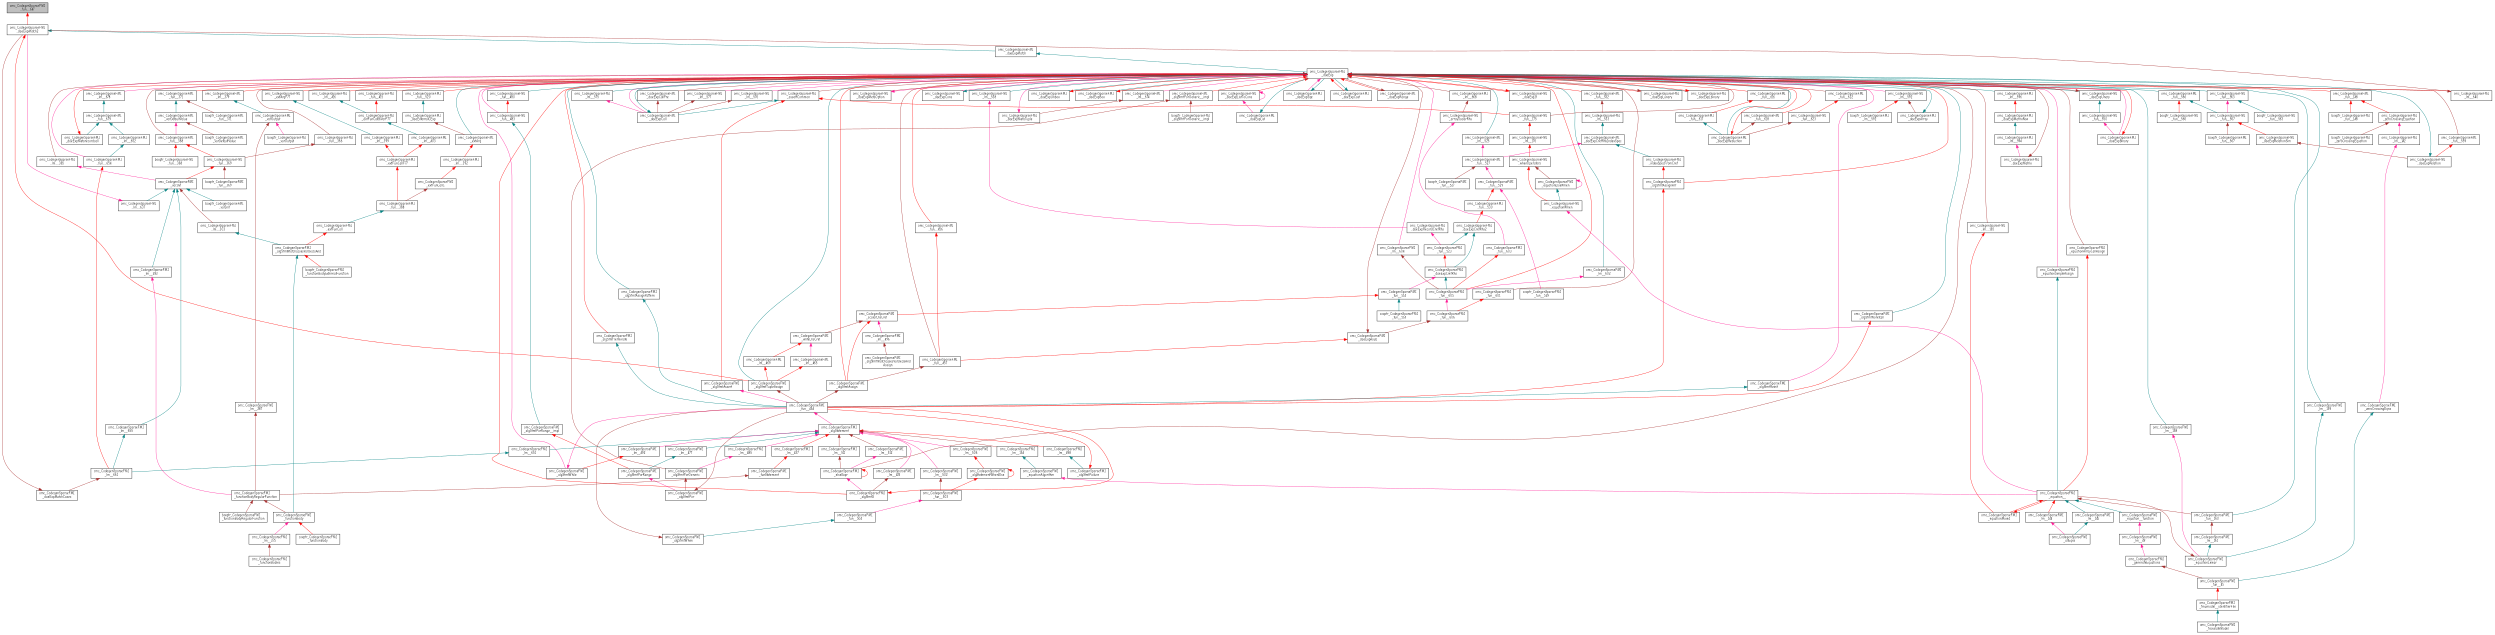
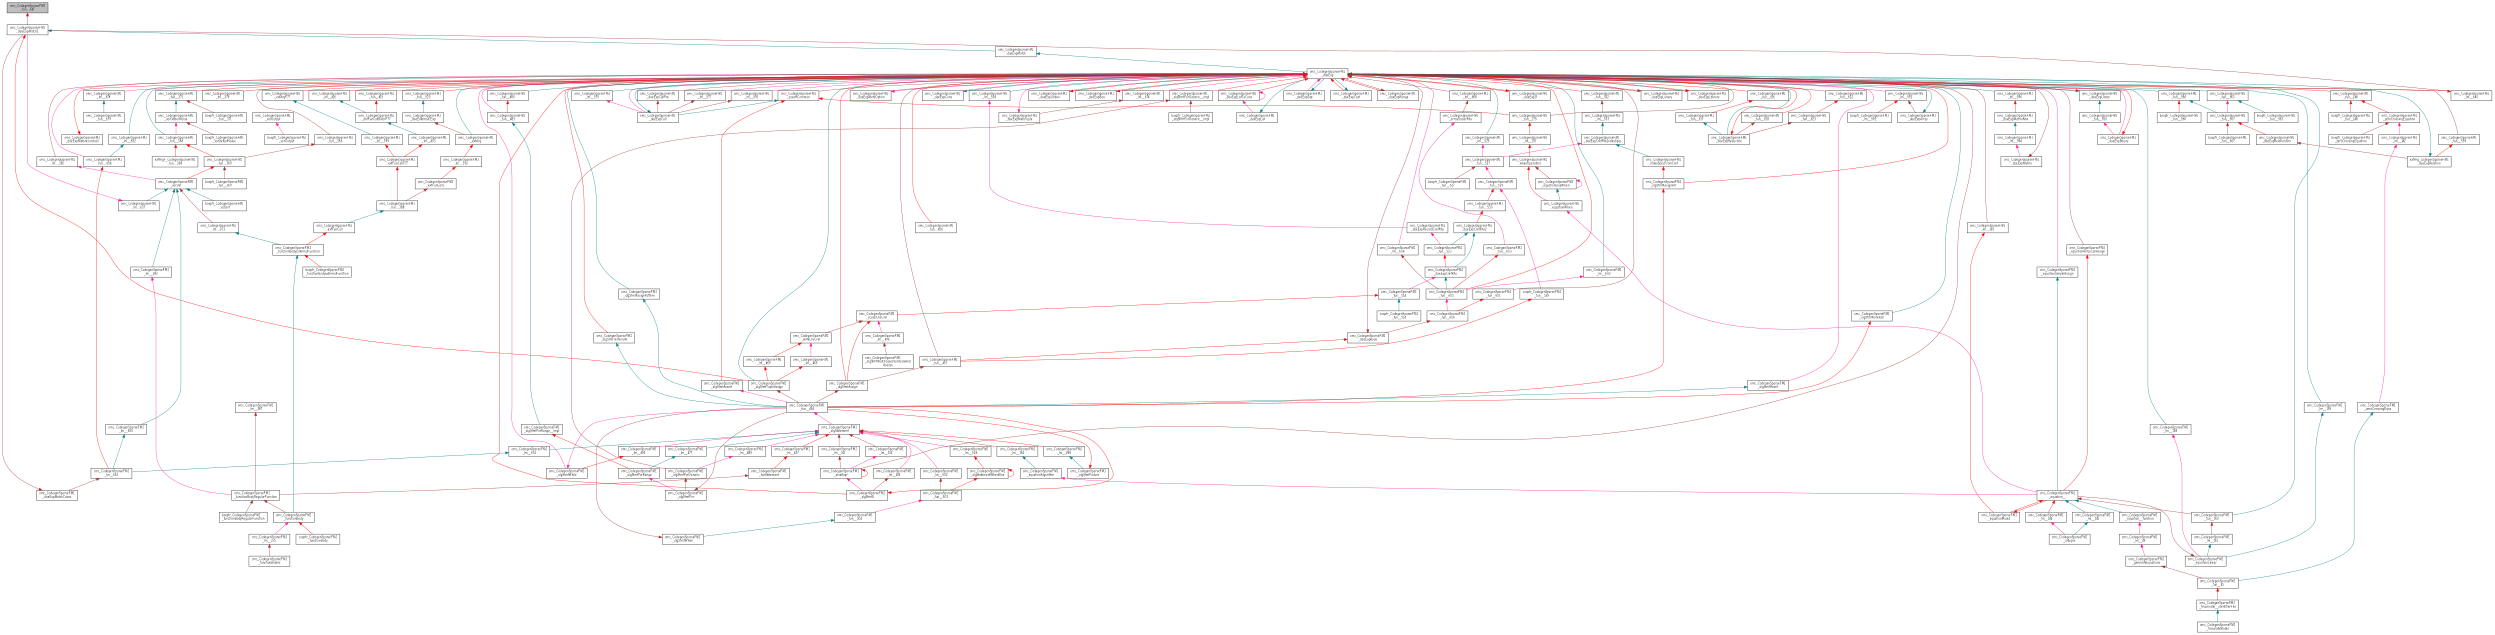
(701, 78) -> (701, 78)
(250, 107) -> none
(92, 130) -> none
(118, 130) -> (700, 75)
(175, 162) -> (175, 162)
(2429, 162) -> (2429, 162)
(298, 250) -> (298, 250)
(256, 263) -> none
(938, 297) -> (1248, 354)
